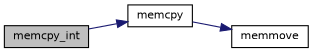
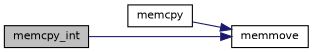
(103, 26) -> (155, 37)
